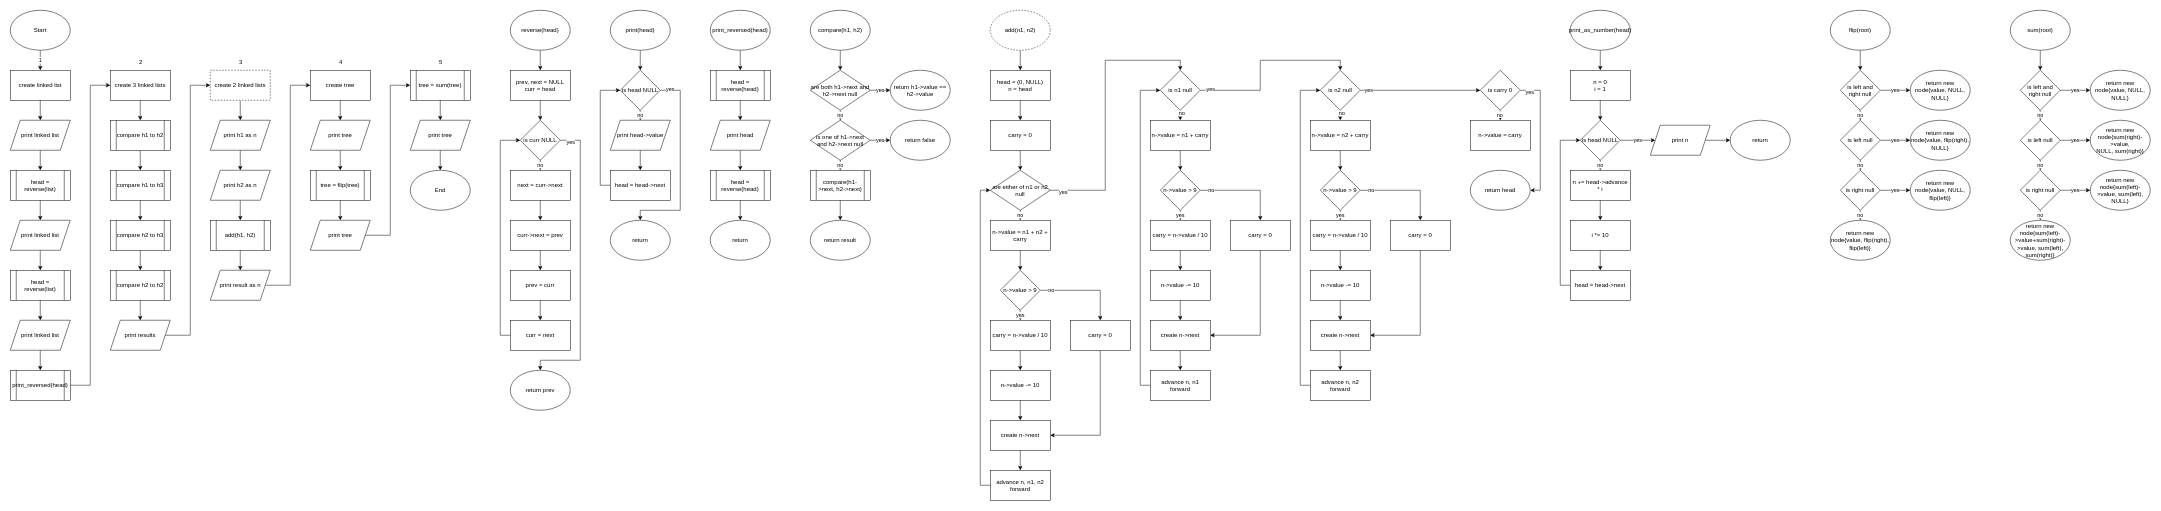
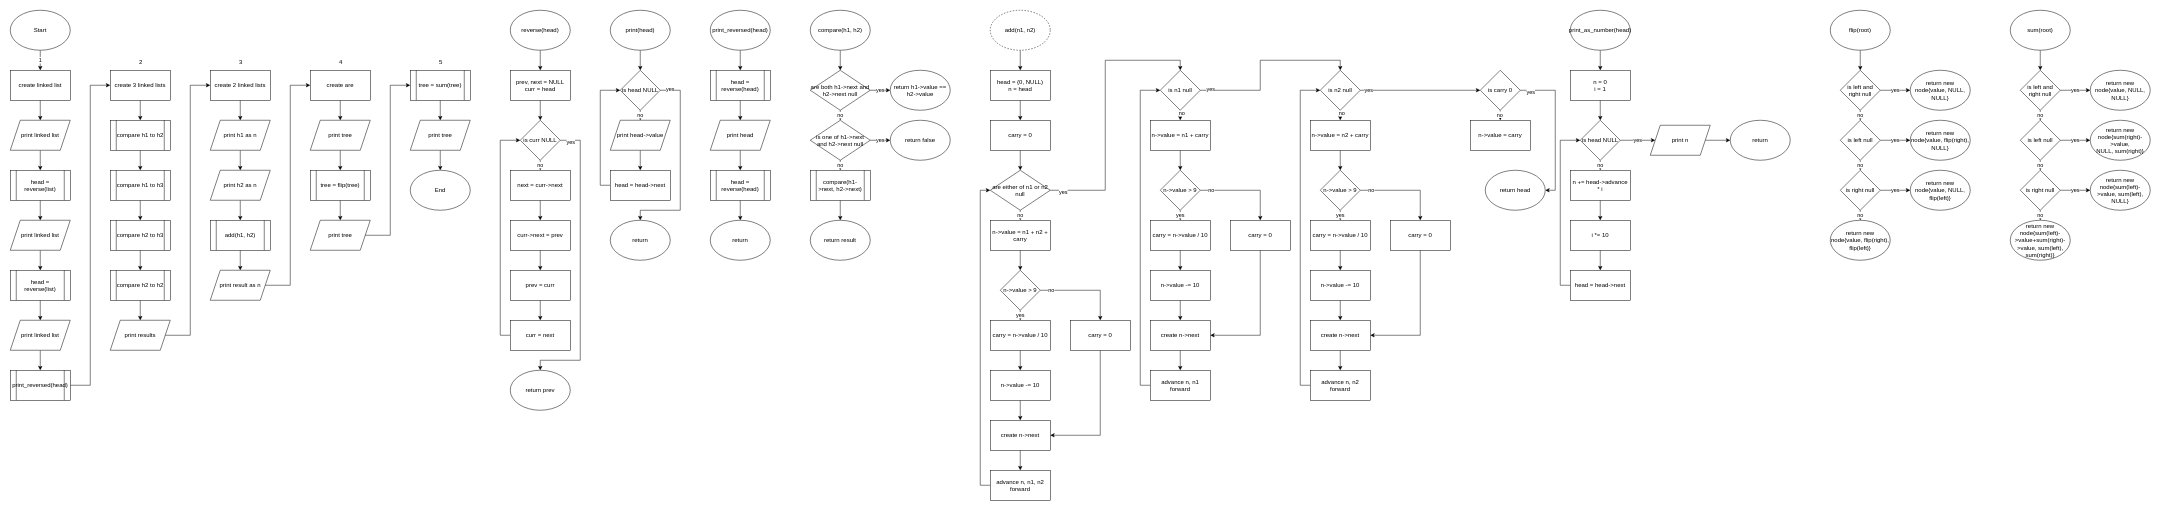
(240, 85) -> (240, 85)
(340, 85) -> (340, 85)
(1500, 190) -> (1515, 190)
